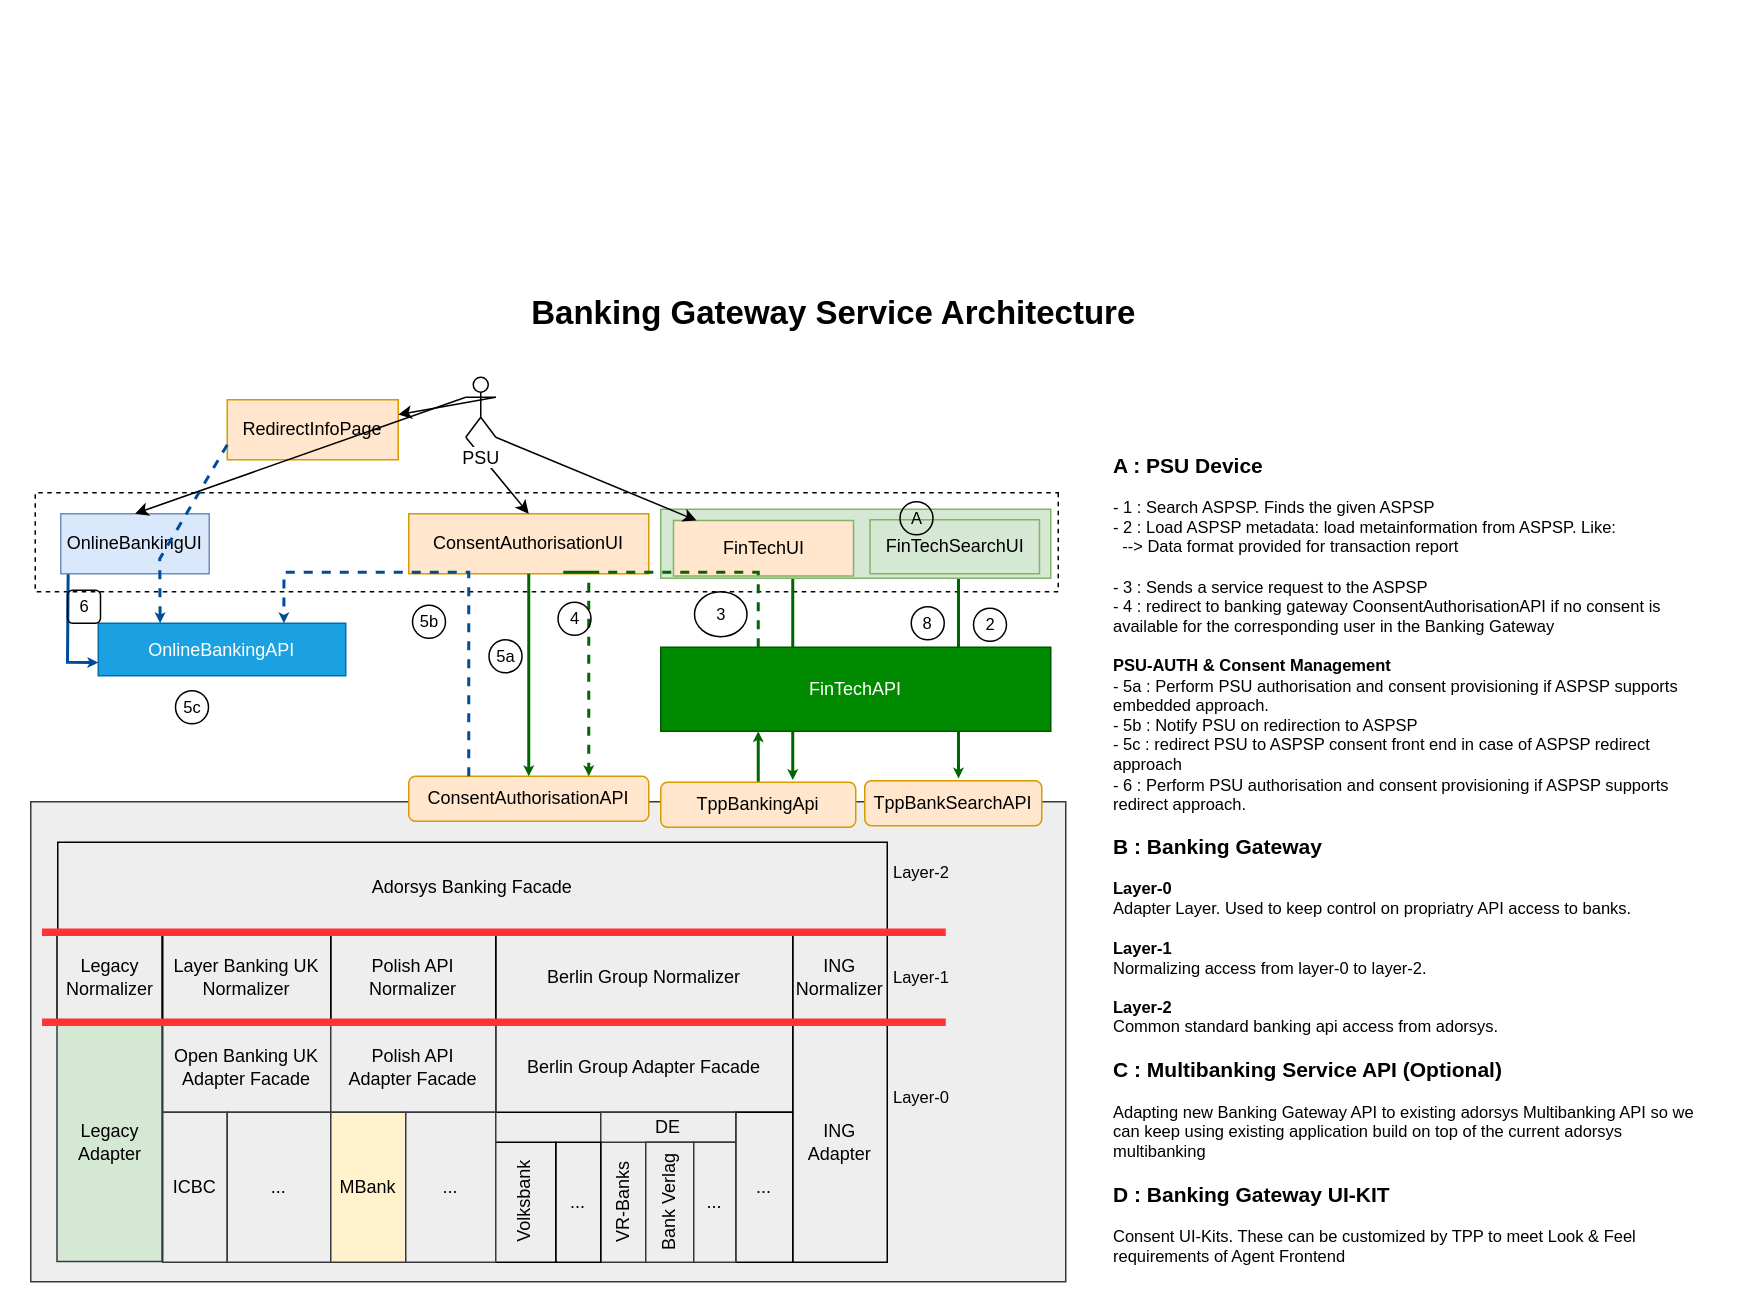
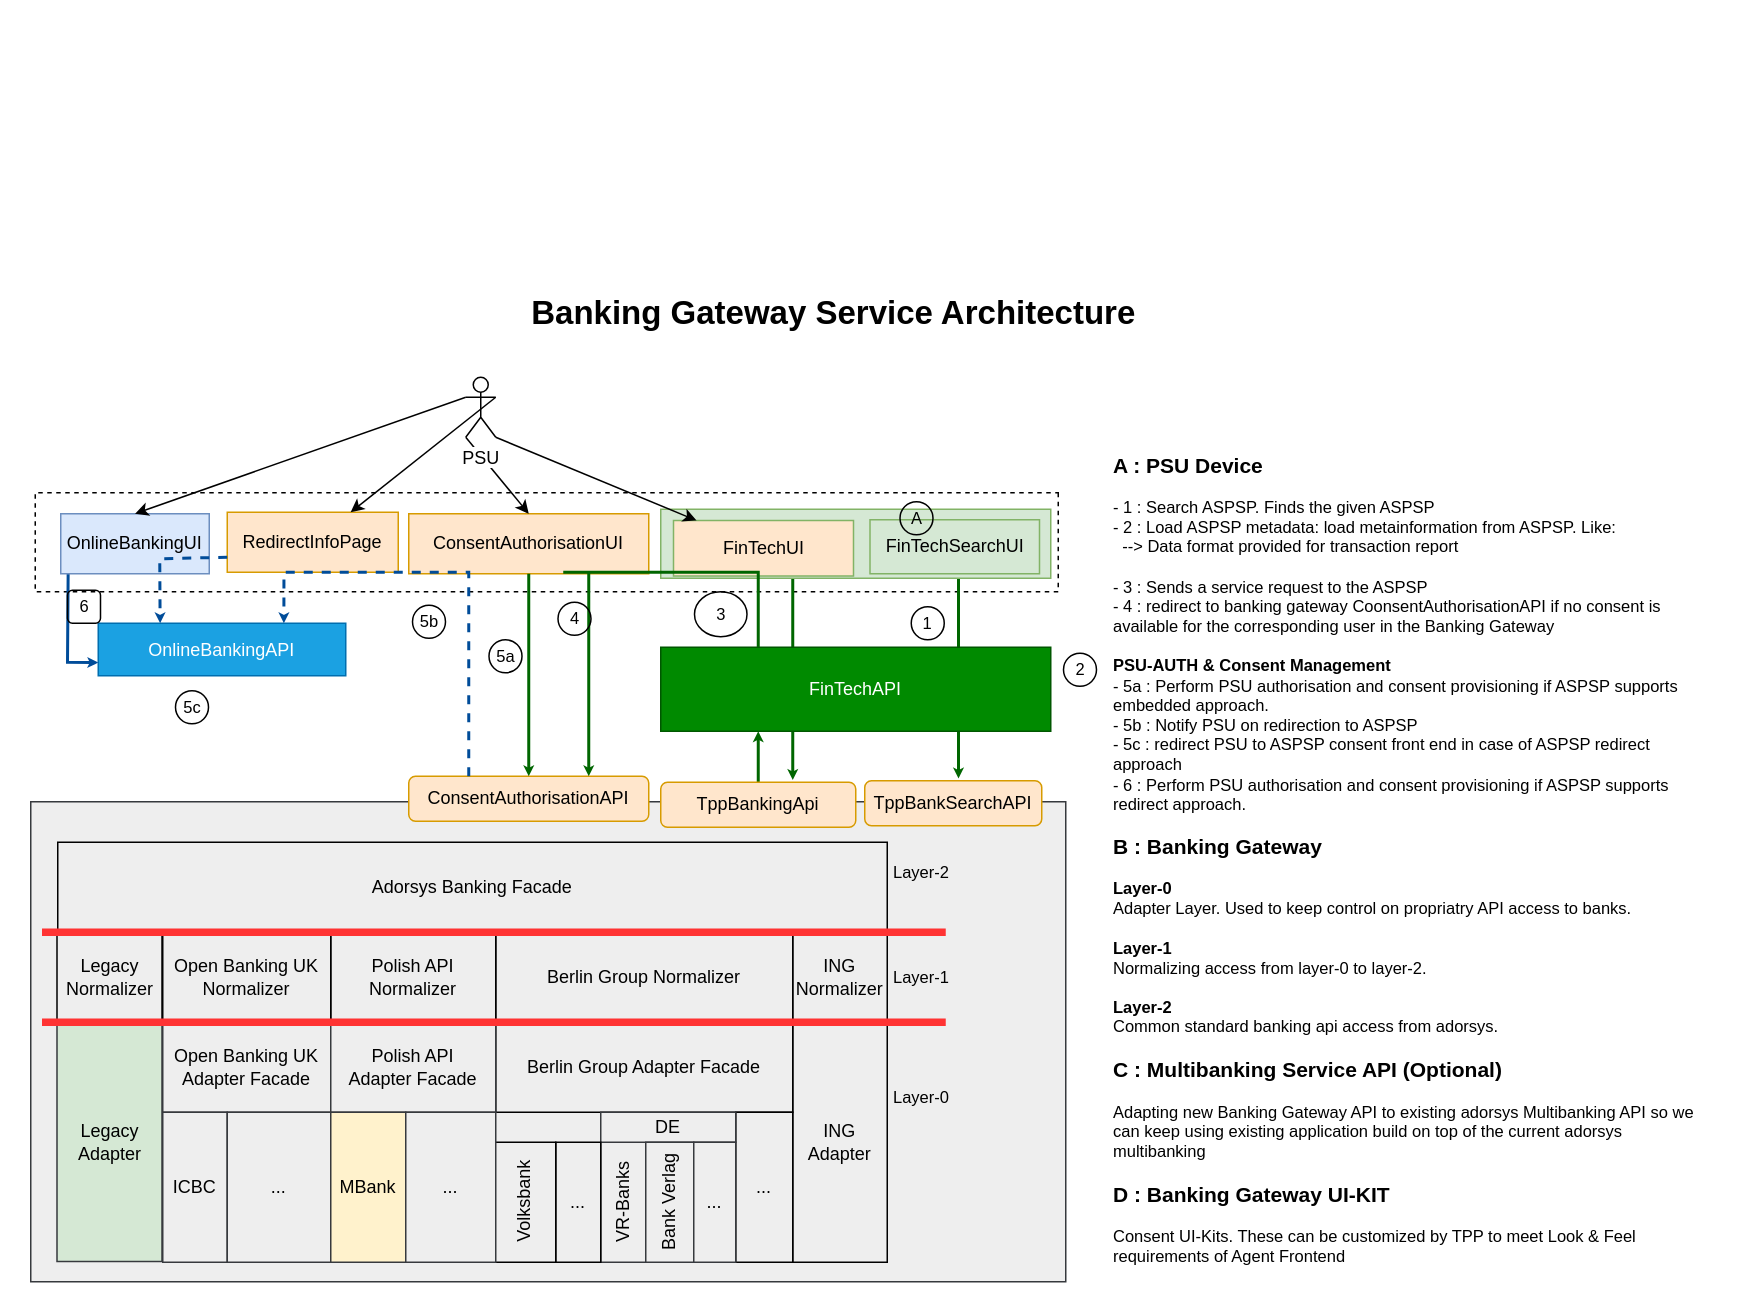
(313, 430) -> (313, 542)
(705, 572) -> (705, 572)
(928, 623) -> (928, 623)
(990, 625) -> (1080, 670)
(247, 977) -> (247, 977)
